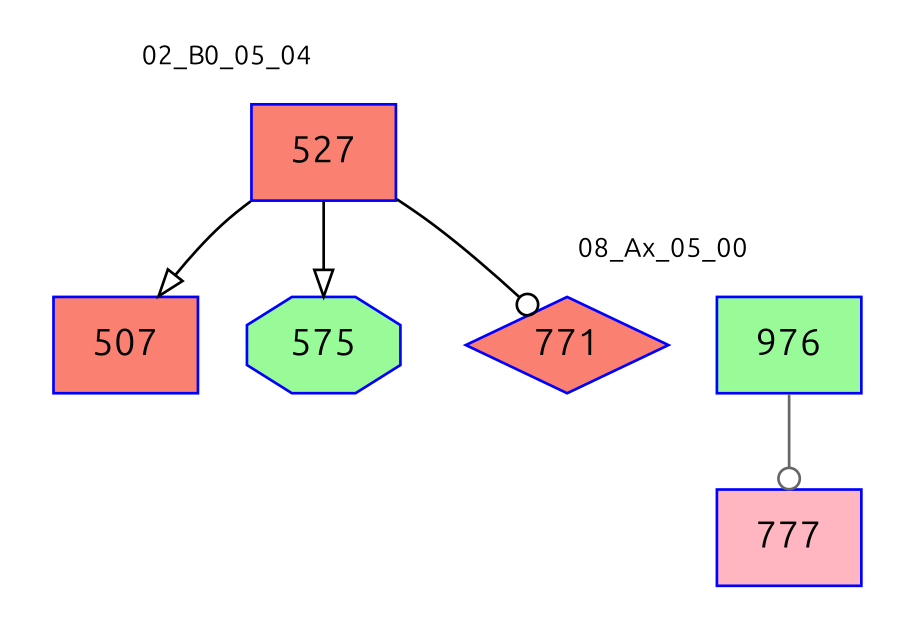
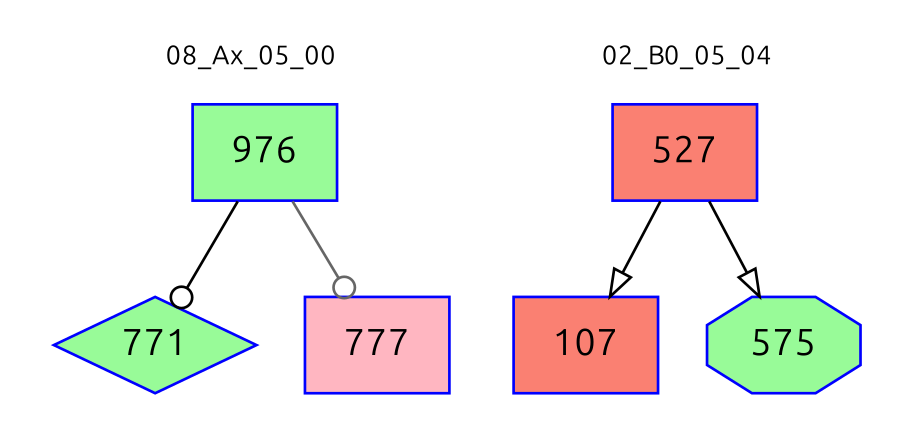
(463, 248) -> (212, 245)
(126, 345) -> (586, 345)
(567, 345) -> (155, 345)
